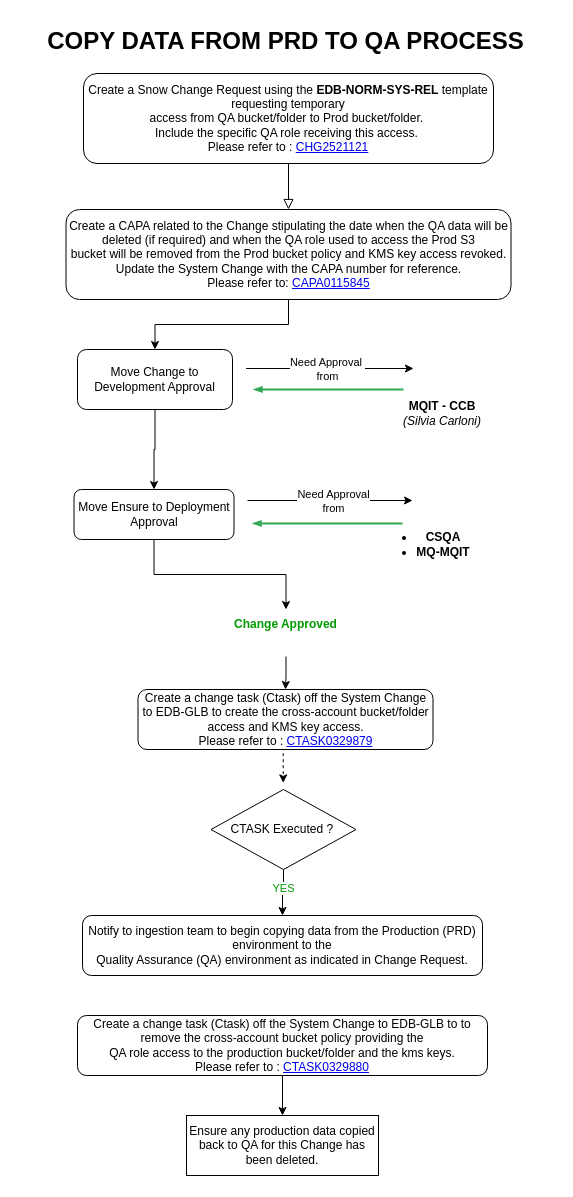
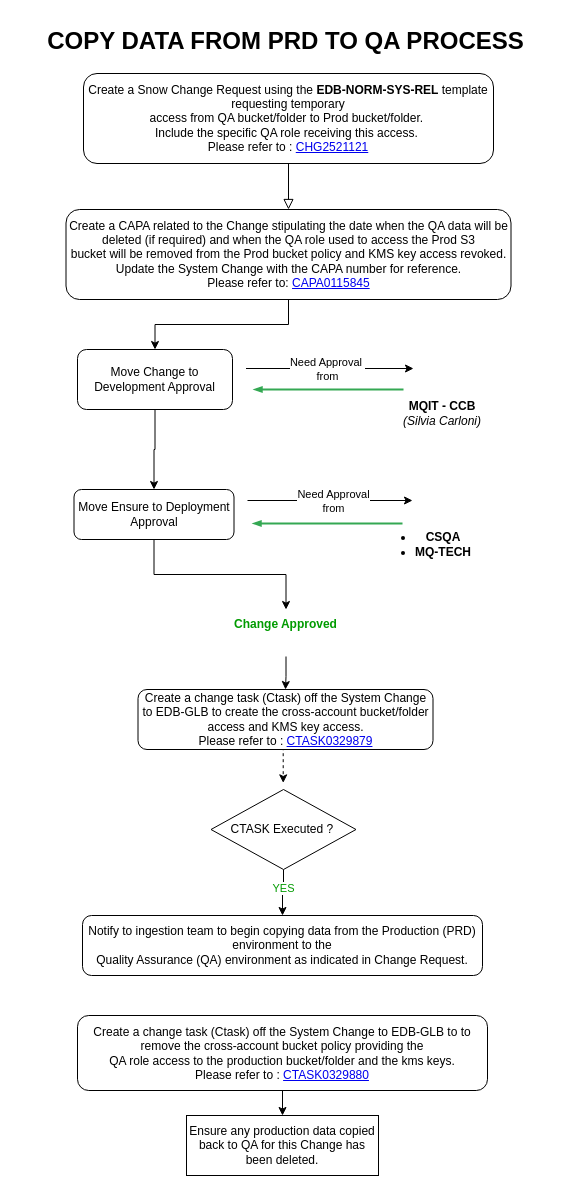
(424, 545) -> (424, 545)
(283, 1046) -> (283, 1053)
